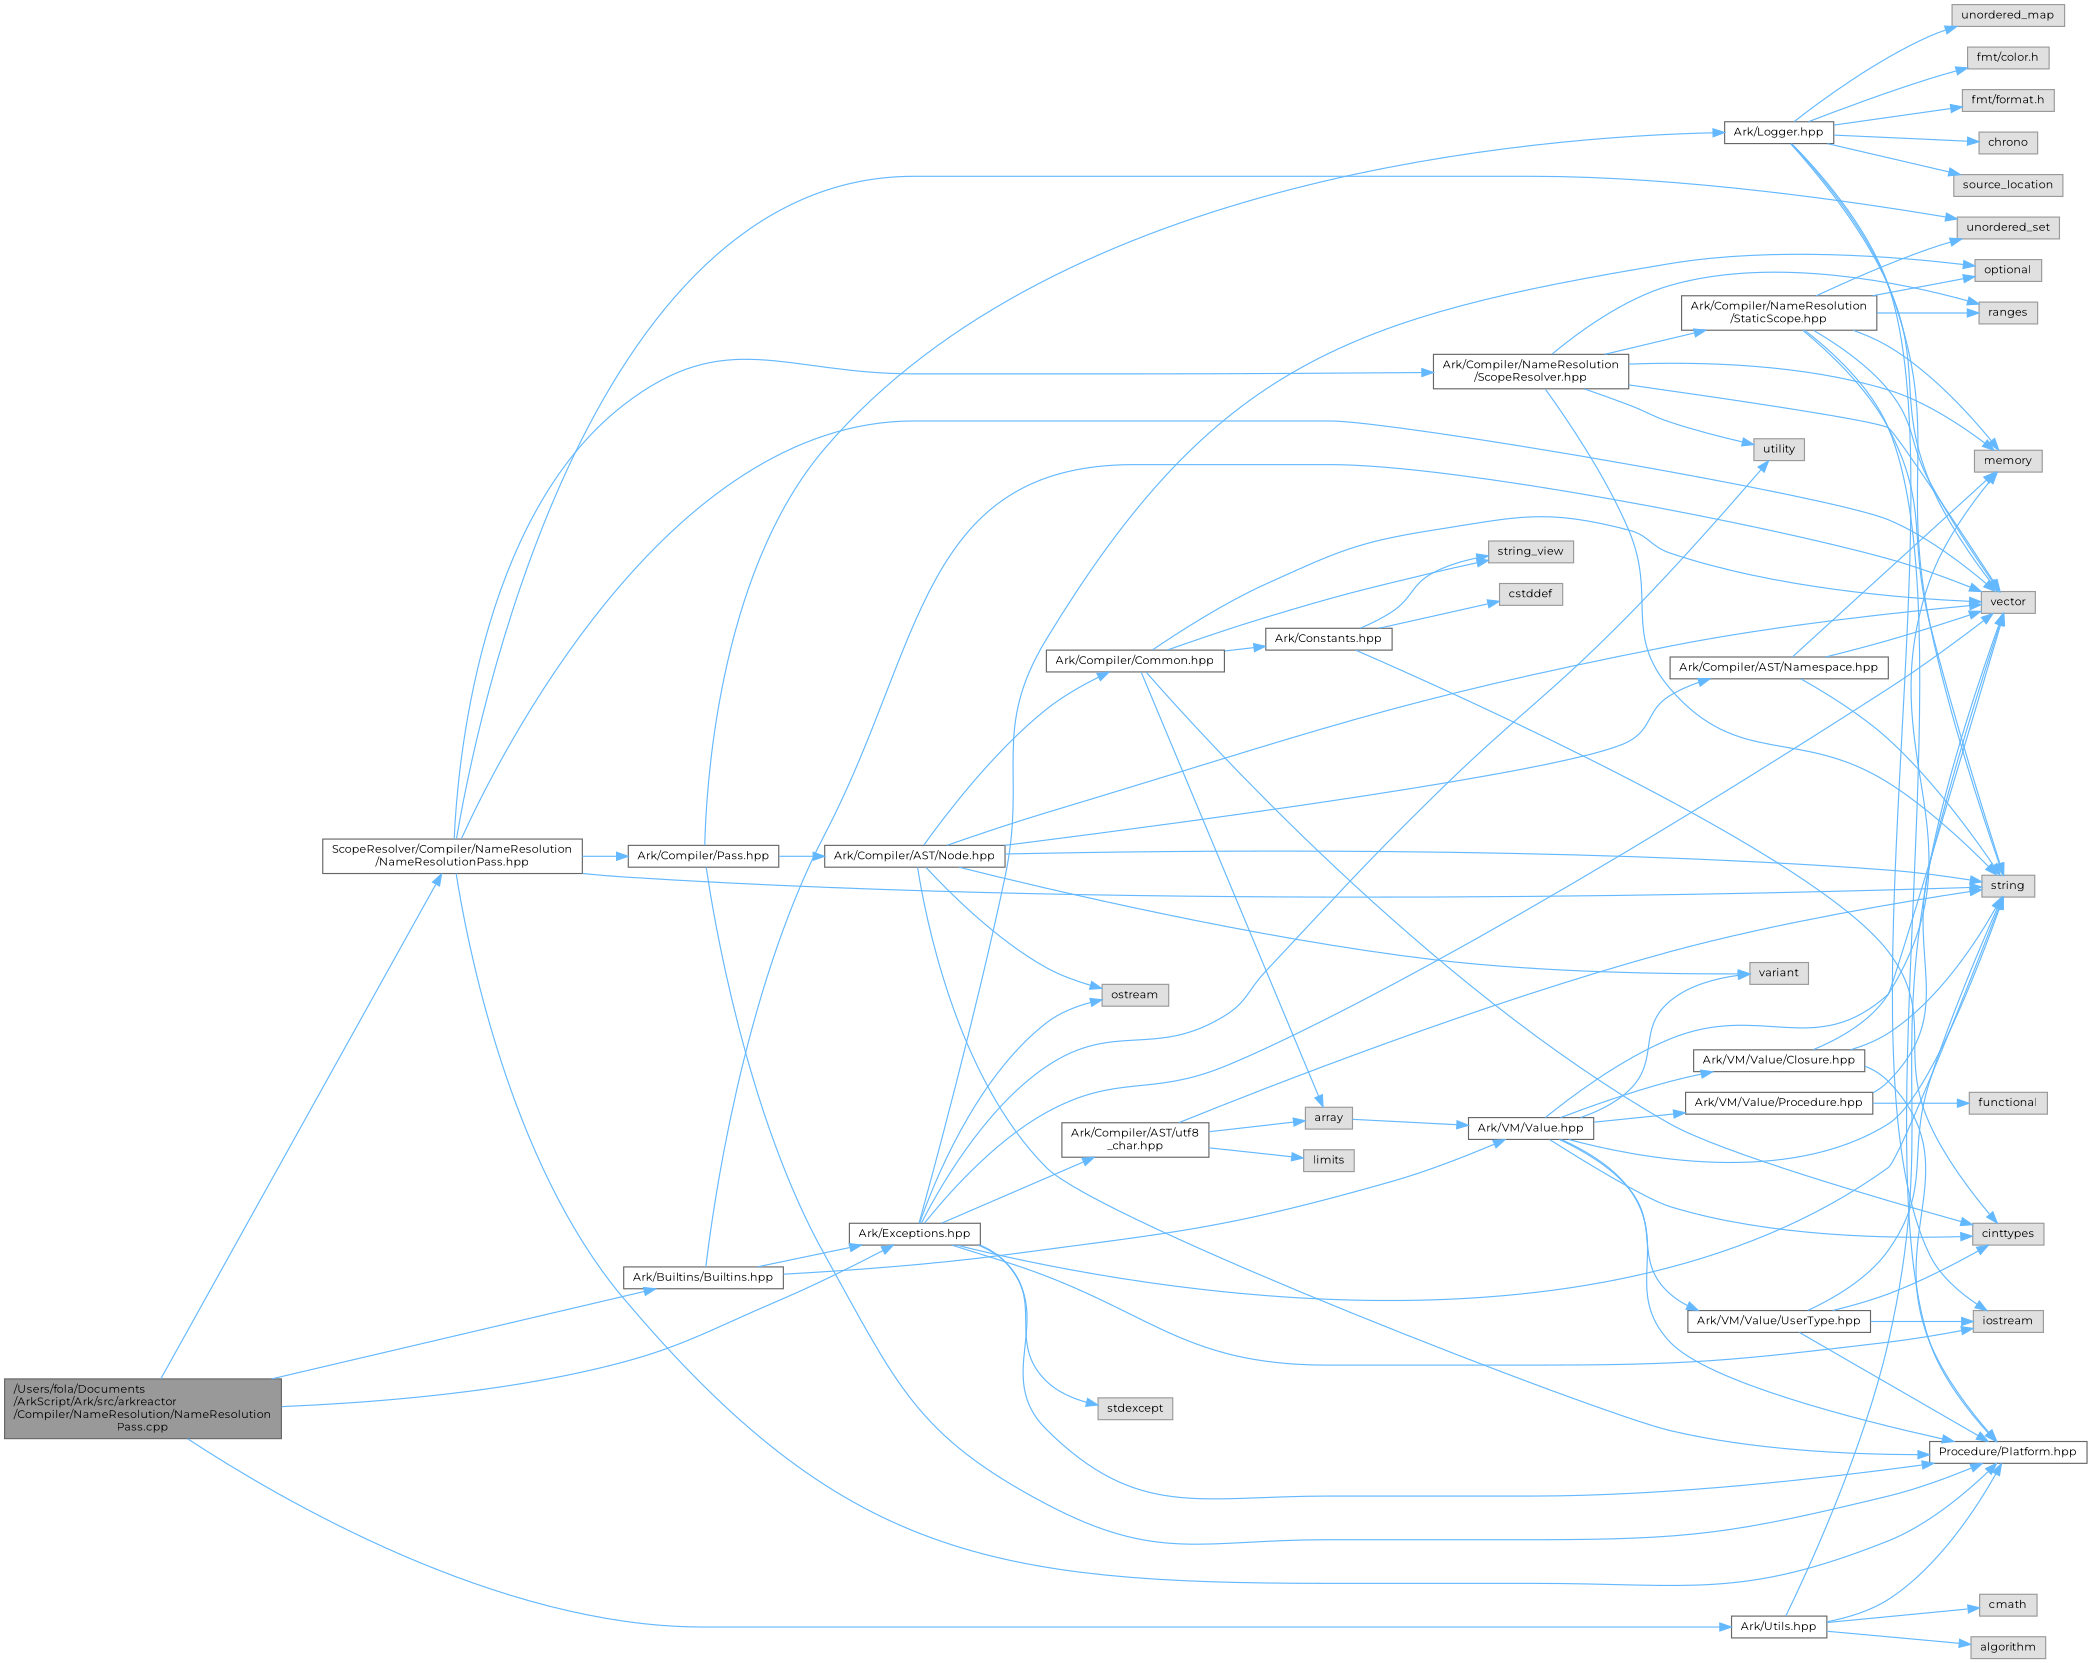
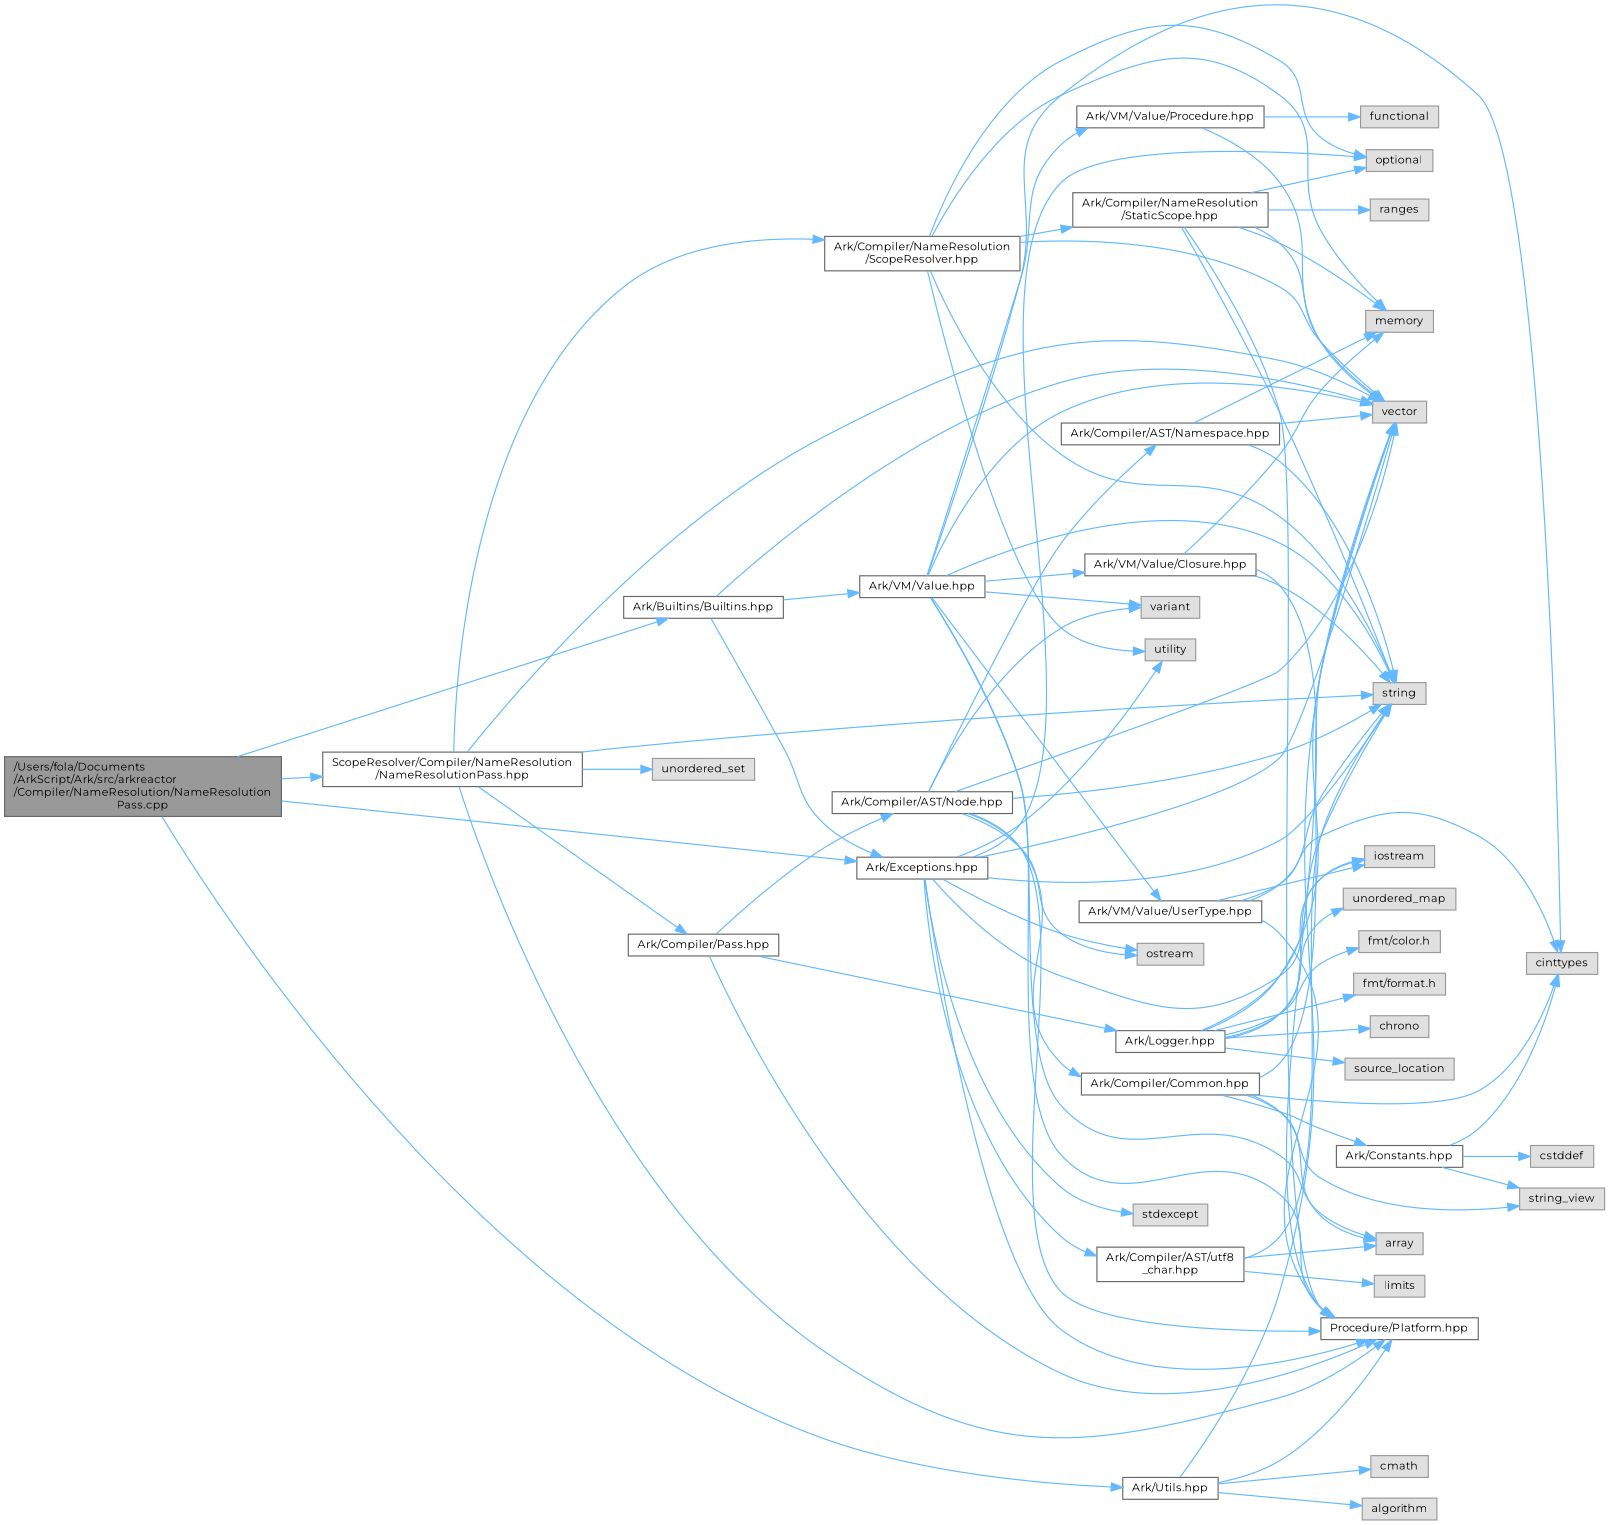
(1873, 271) -> none
(1751, 273) -> (1124, 34)
(1405, 1122) -> (1050, 1085)
